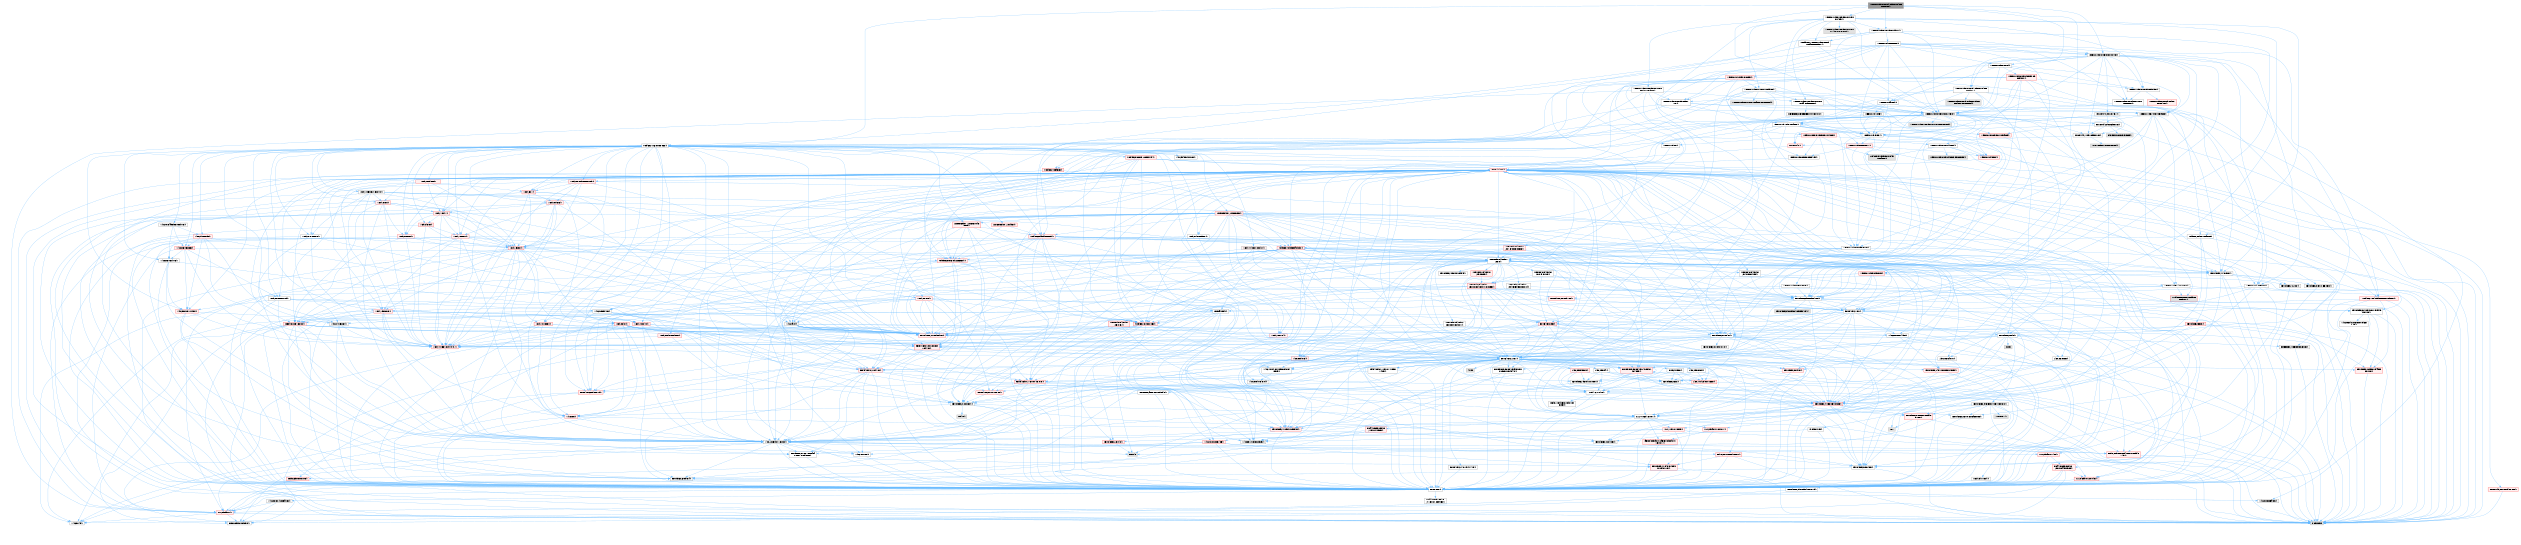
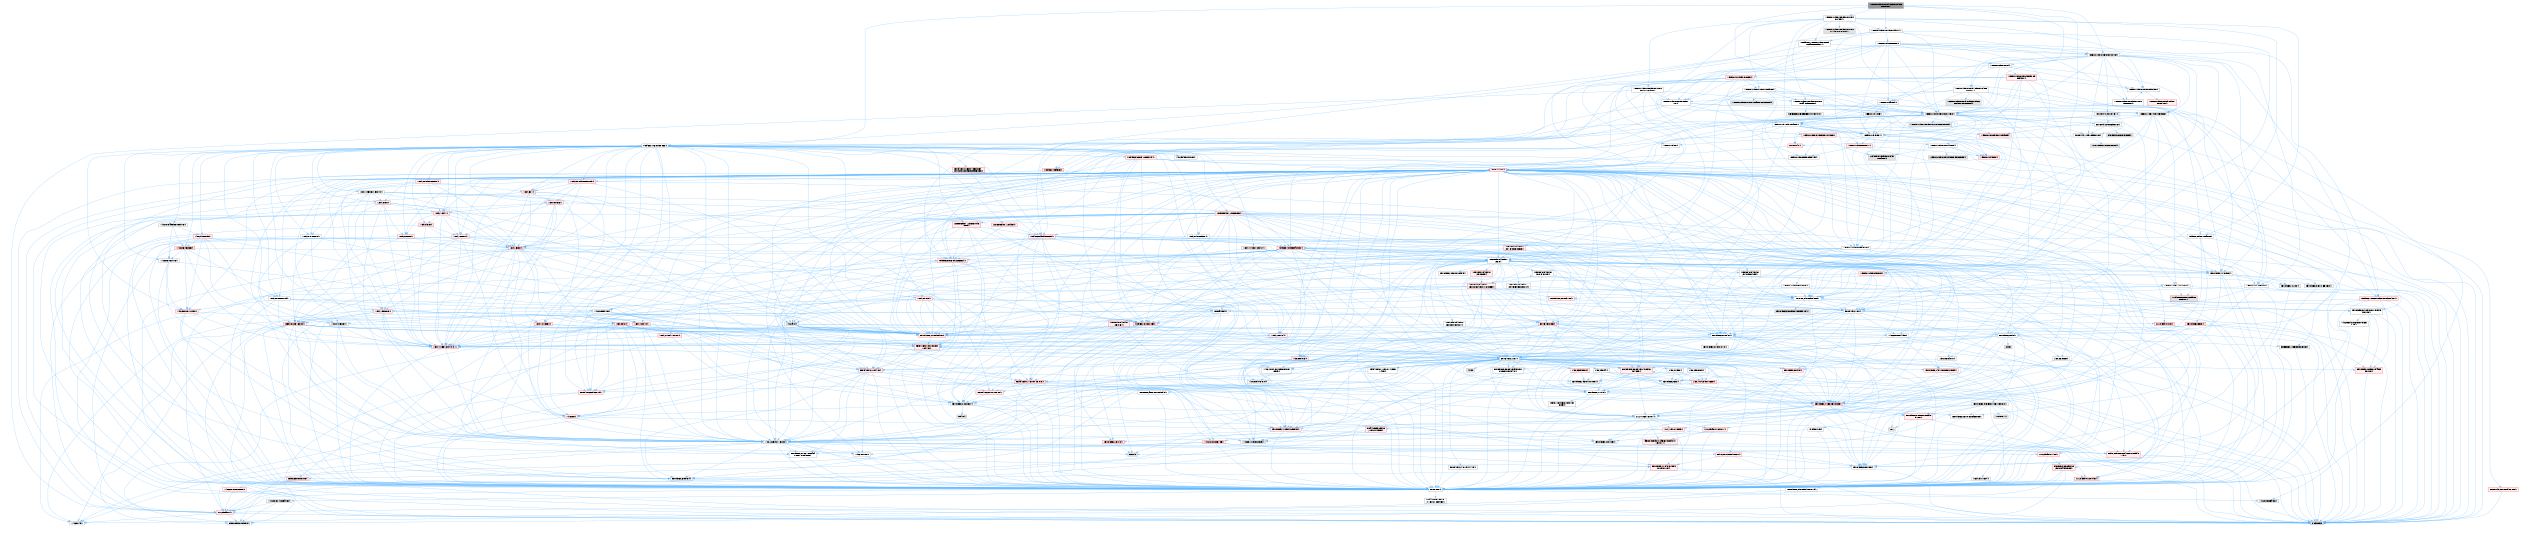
(1874, 82) -> (1728, 70)
(2136, 95) -> (2137, 96)
none -> (969, 170)
(428, 182) -> (428, 182)
(1513, 279) -> (1513, 280)
(1807, 299) -> (1807, 299)
(2379, 299) -> (2379, 299)
none -> (2164, 324)
(860, 328) -> (930, 339)
none -> (808, 330)
(670, 336) -> (670, 336)
(1675, 370) -> (1675, 370)
(1597, 392) -> (1597, 392)
(2064, 467) -> (2064, 467)
none -> (235, 489)
